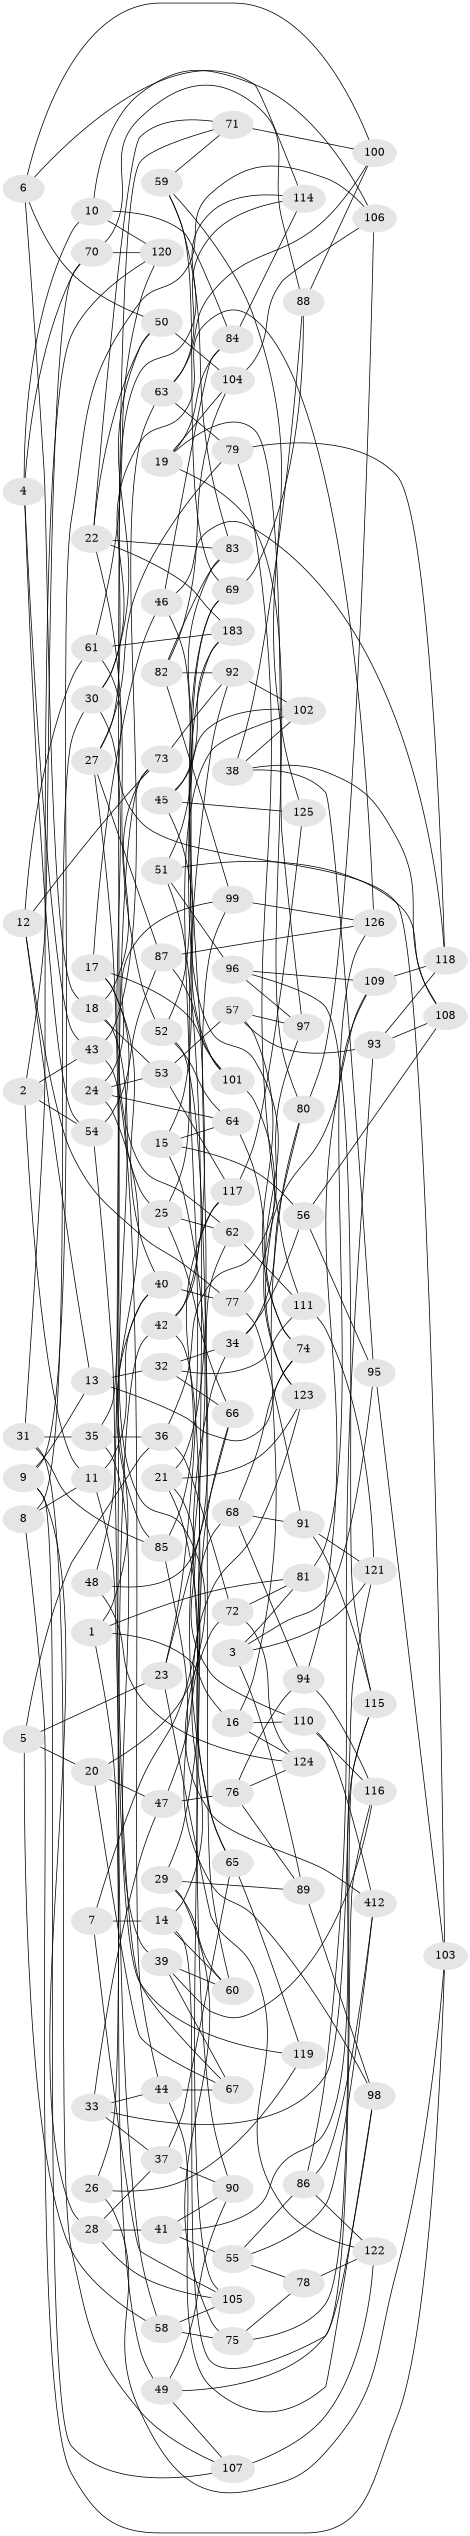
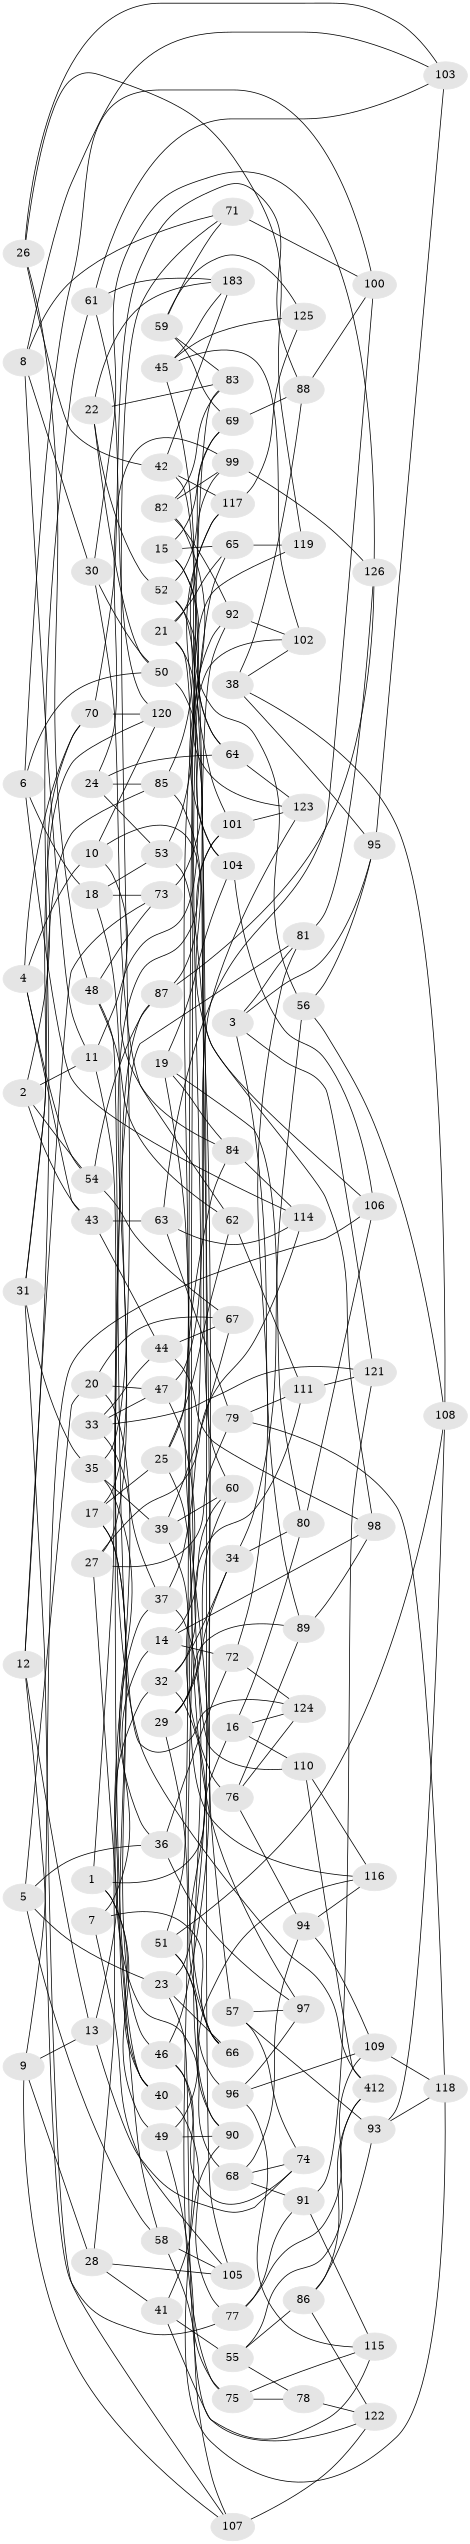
(116, 292) -> (97, 262)
none -> (56, 623)
